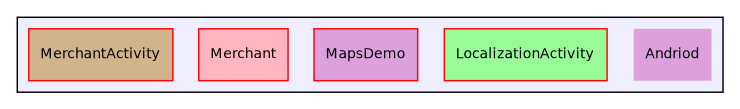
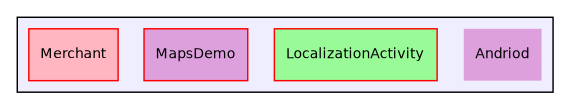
(101, 55) -> none
